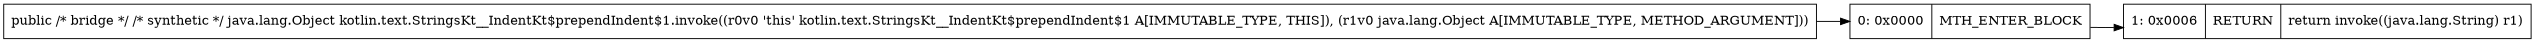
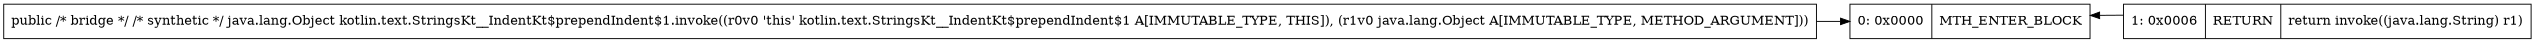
(2102, 27) -> (2112, 15)
